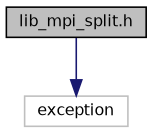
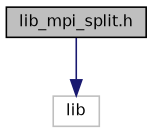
(76, 111) -> (76, 111)
